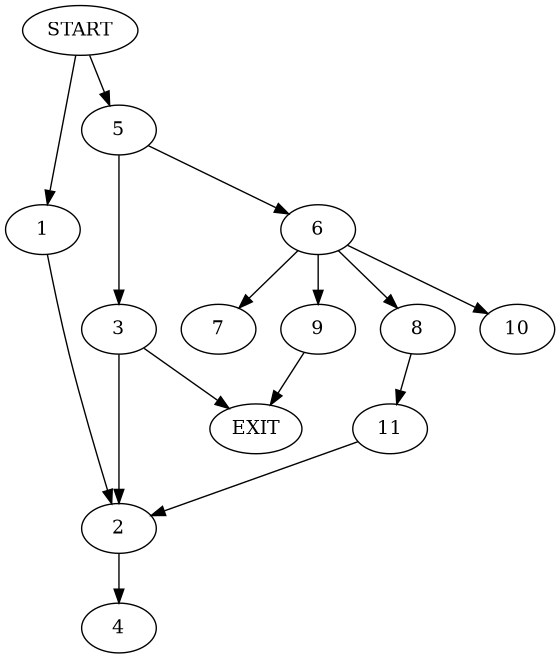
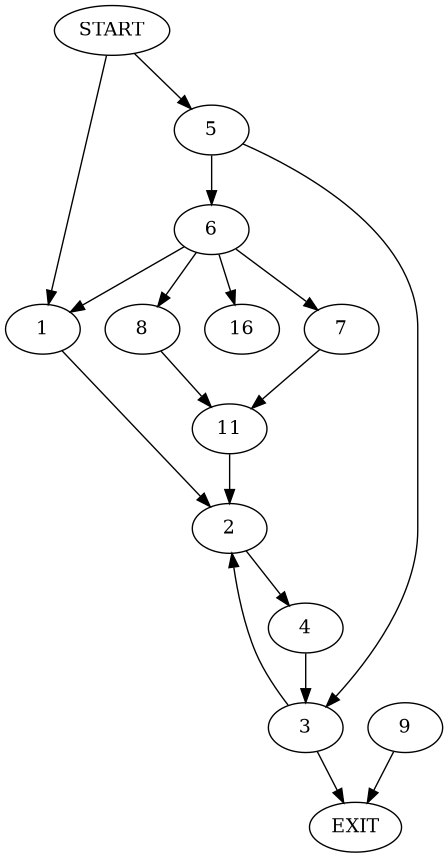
(318, 273) -> (133, 276)
(517, 329) -> (242, 329)
none -> (291, 374)
none -> (306, 671)
